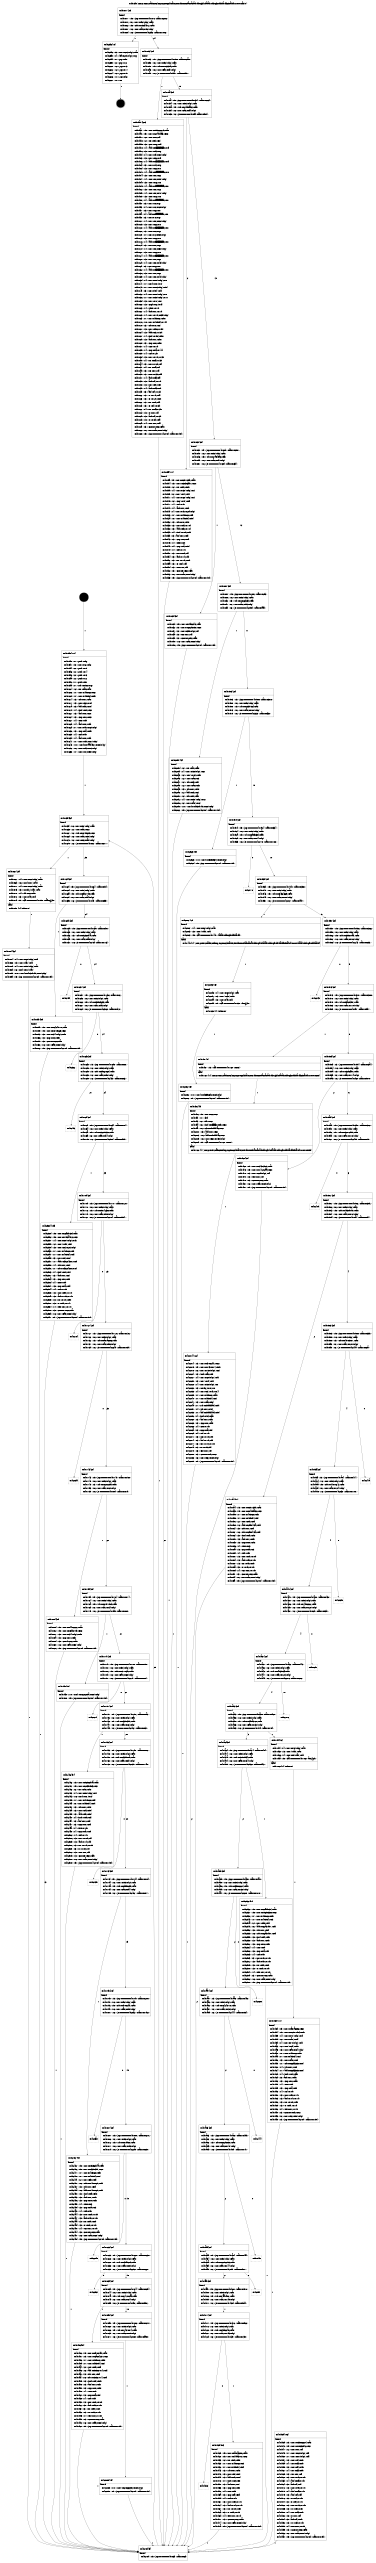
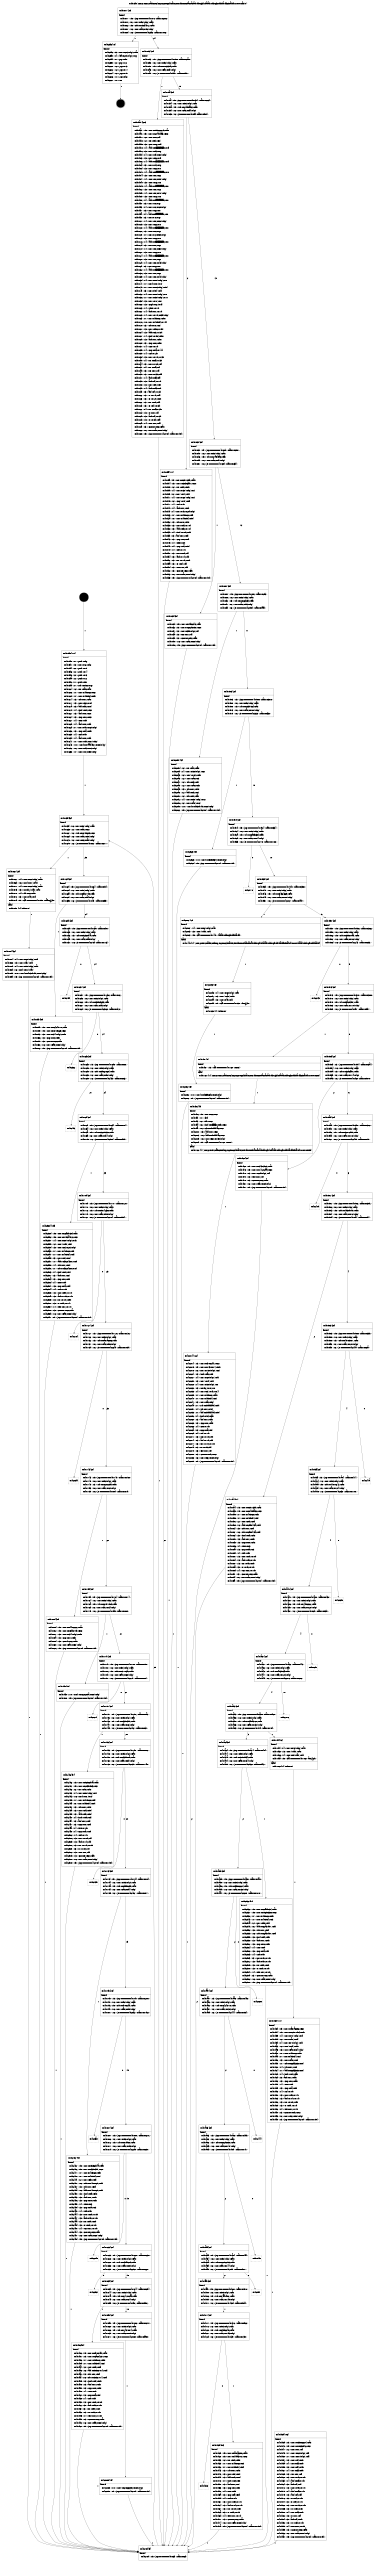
(45, 1882) -> (45, 1882)
